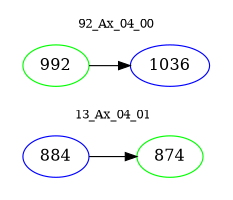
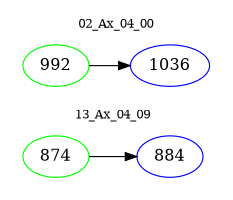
(116, 25) -> (116, 25)
(113, 116) -> (113, 116)
(107, 157) -> (107, 157)
